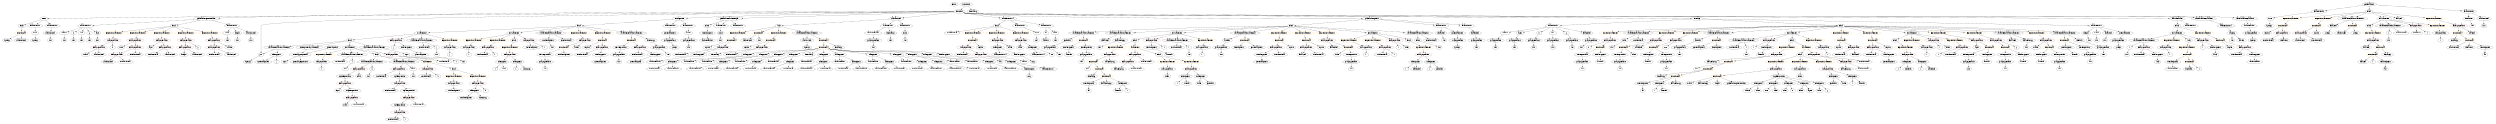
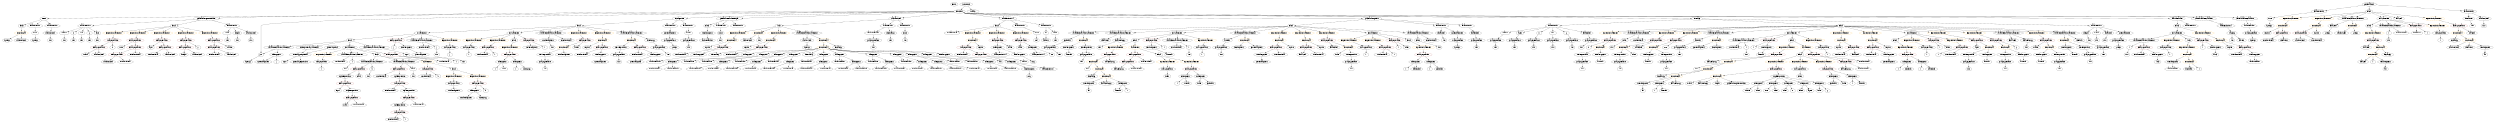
(973, 12) -> (973, 12)
